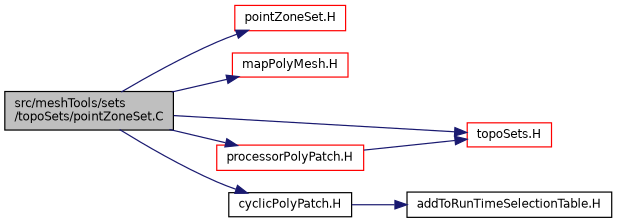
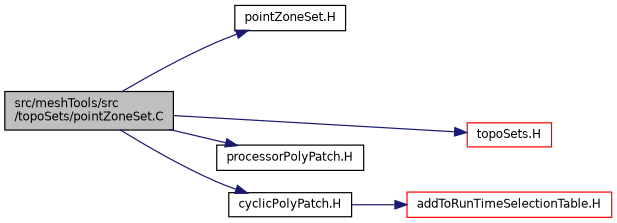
(290, 18) -> (290, 18)
(290, 65) -> none
(89, 111) -> (89, 111)
(409, 145) -> none
(290, 158) -> (290, 158)
(509, 205) -> (509, 205)
